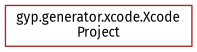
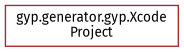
(99, 26) -> (92, 26)
